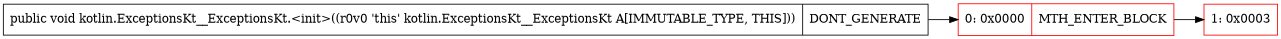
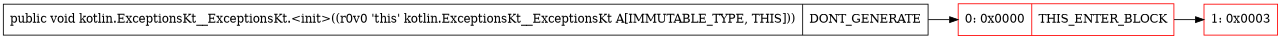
(1103, 19) -> (1103, 19)
